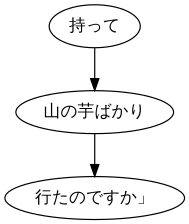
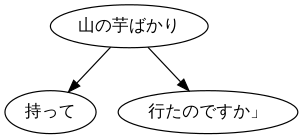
(95, 63) -> (94, 65)
